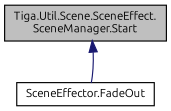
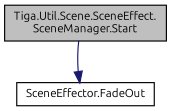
(93, 68) -> (78, 56)
